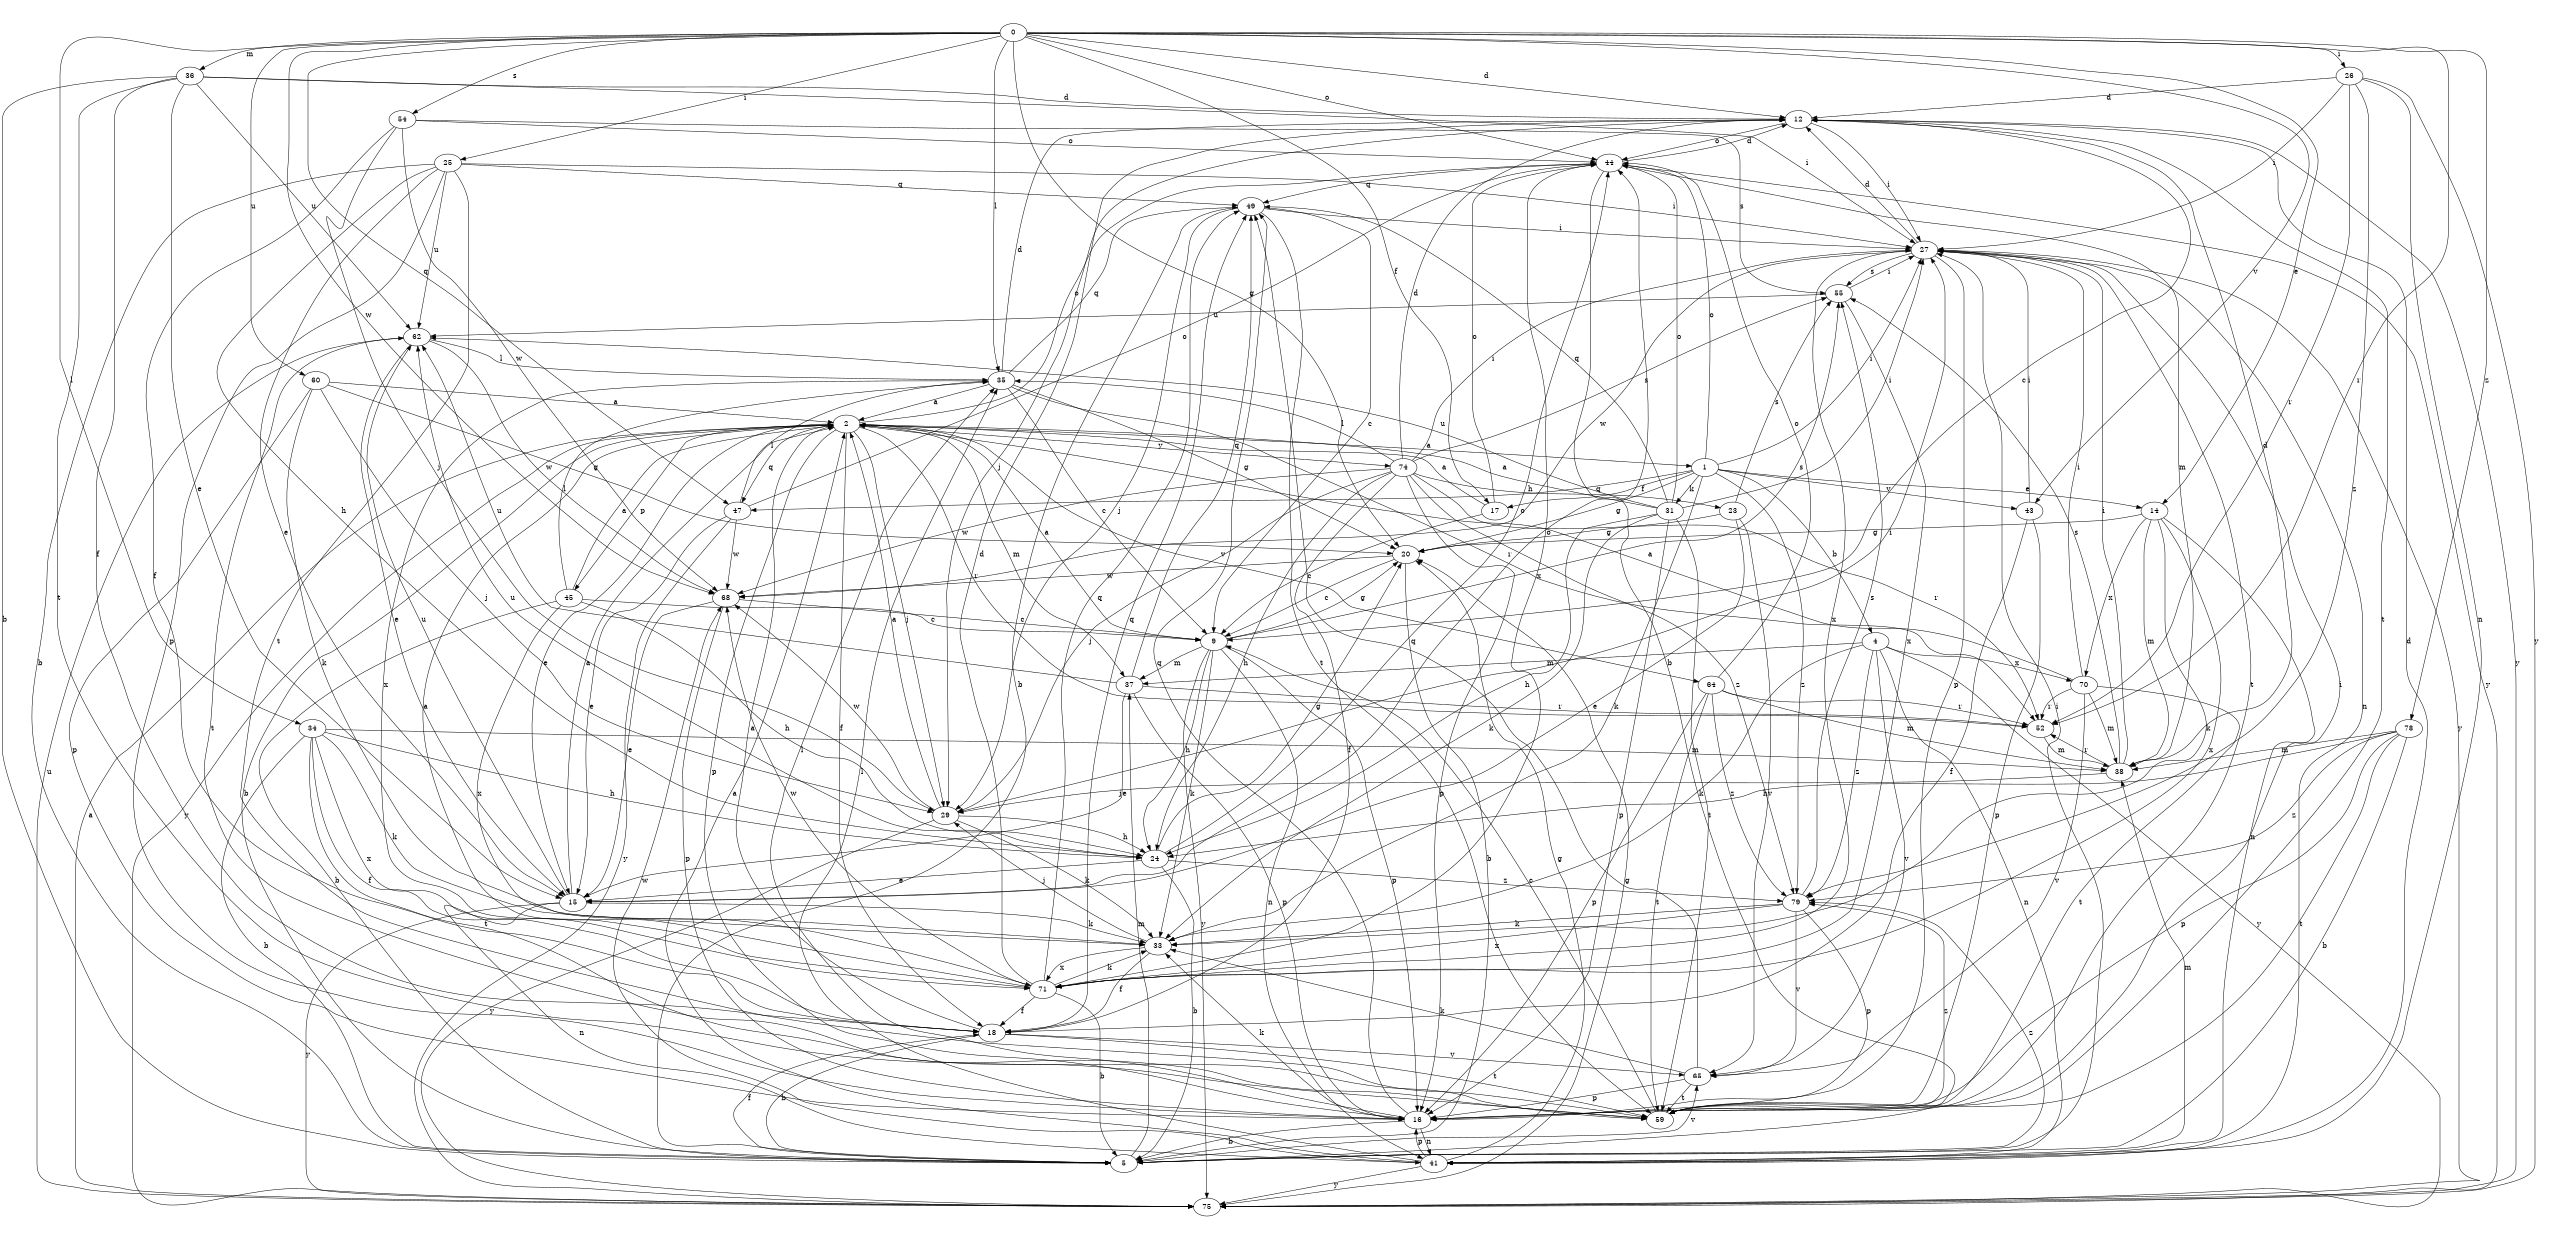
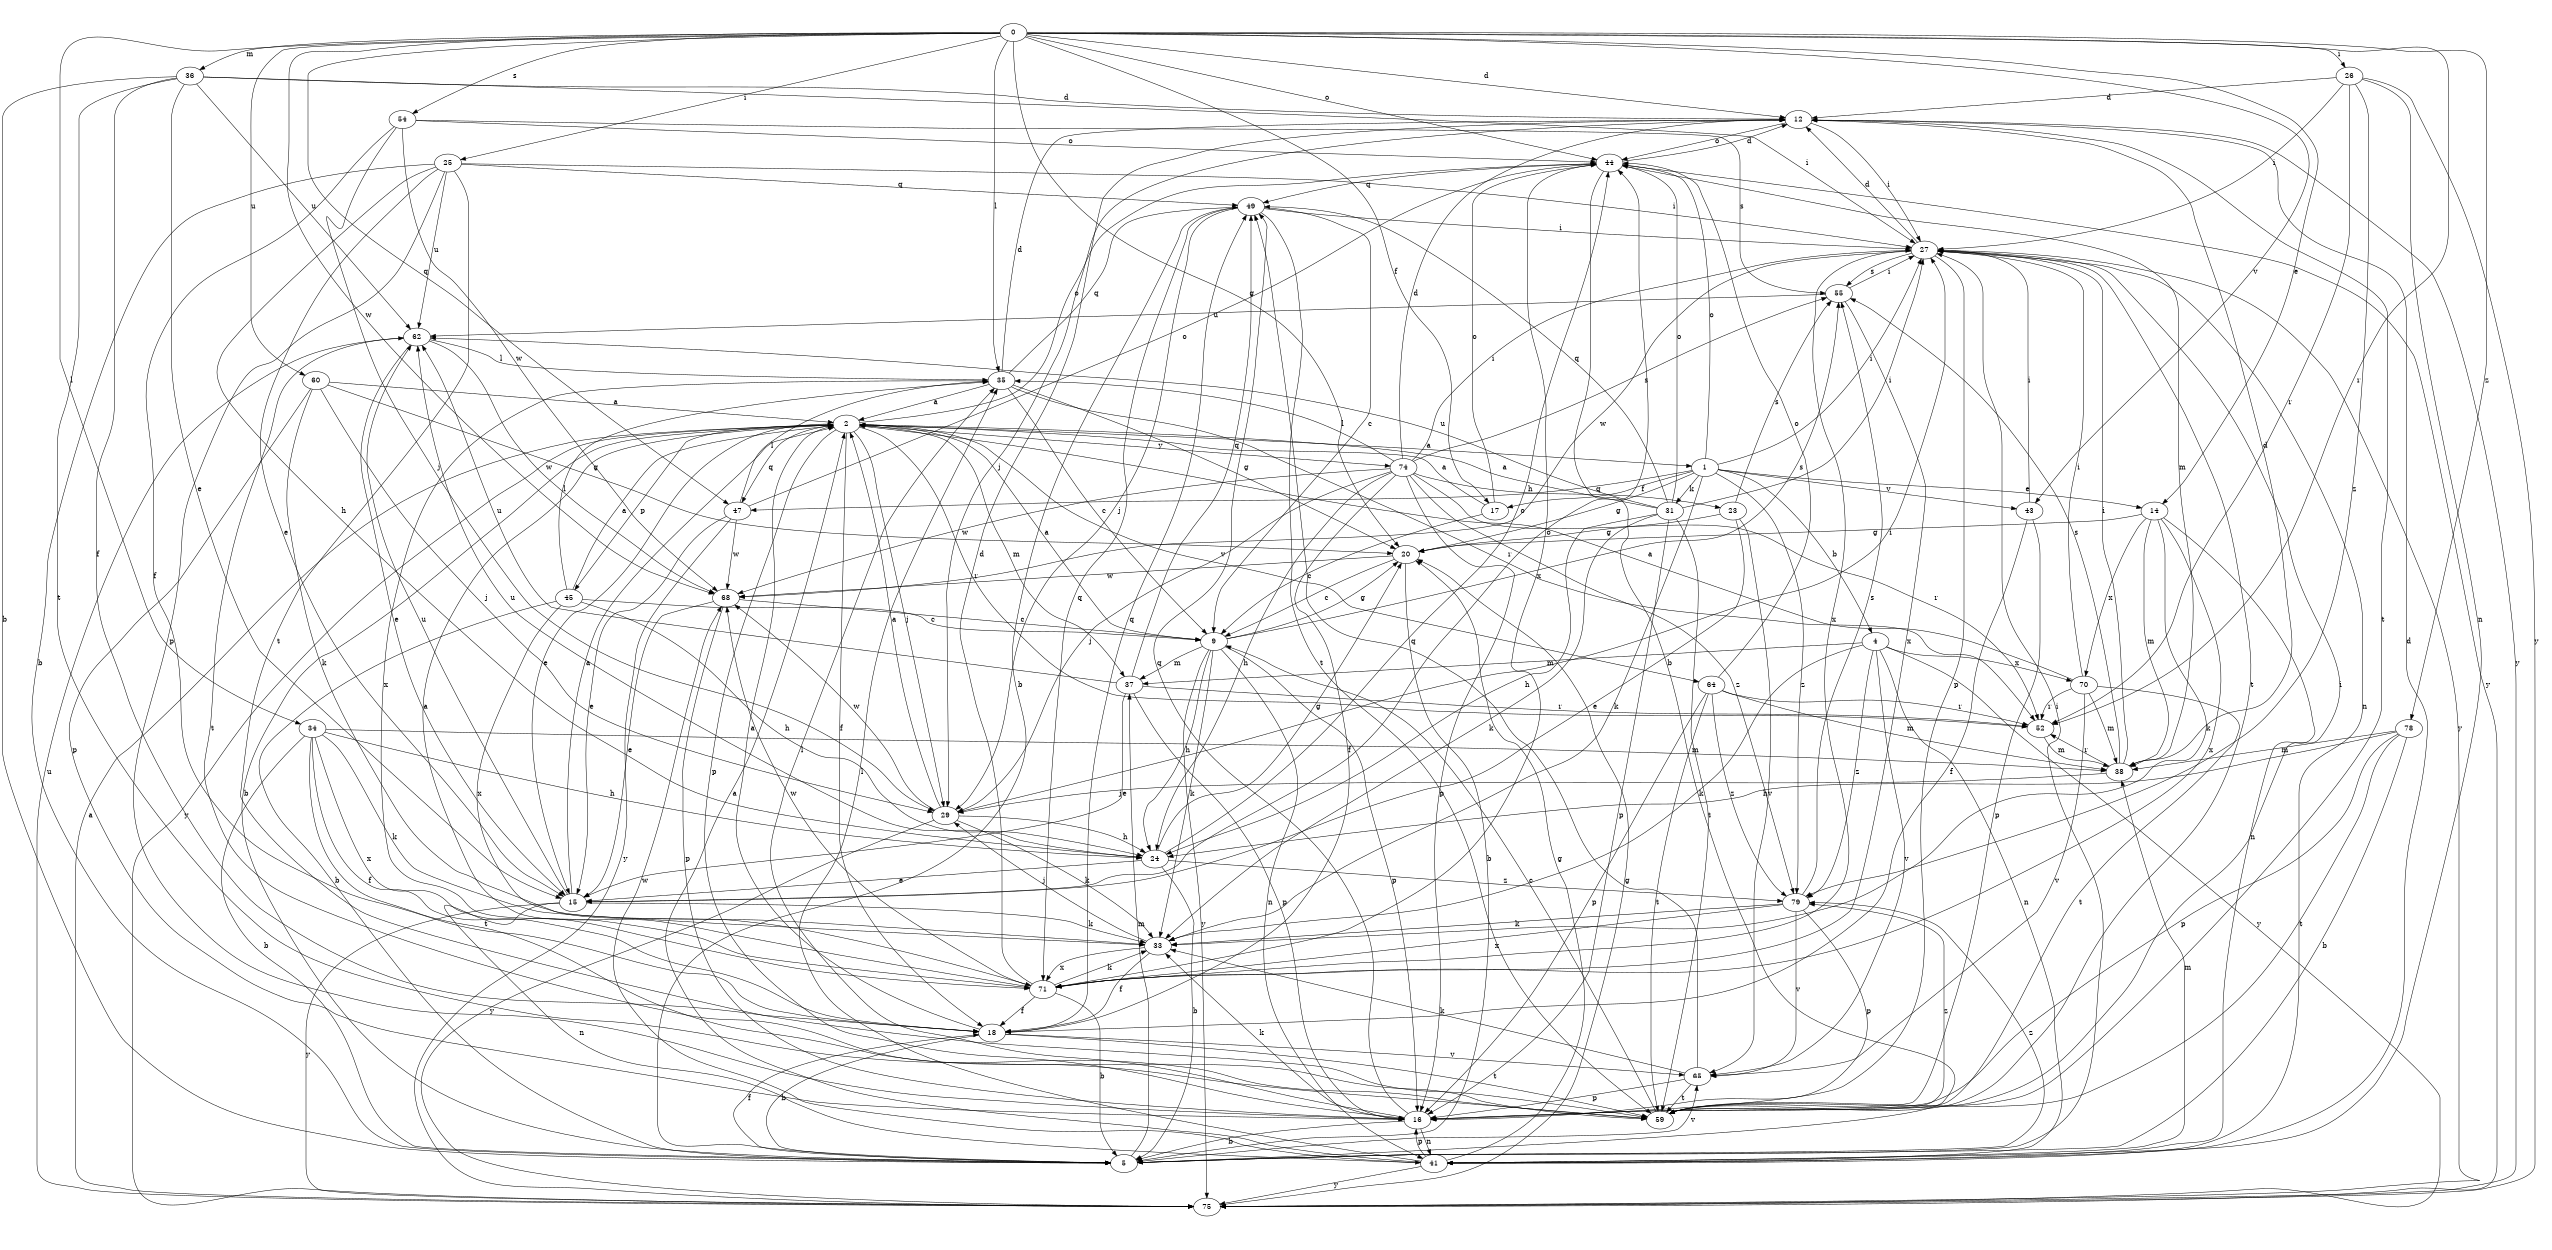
(1930, 446) -> none
(1103, 583) -> (1091, 568)
(2125, 864) -> none
